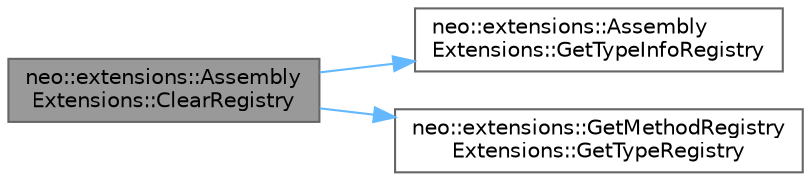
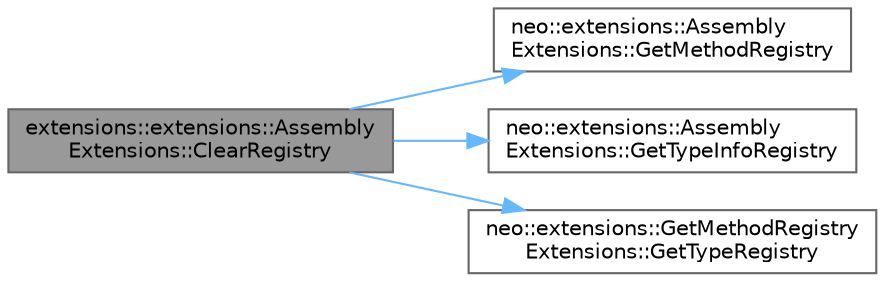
none -> (672, 40)
(164, 90) -> (201, 141)
